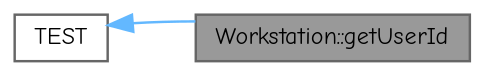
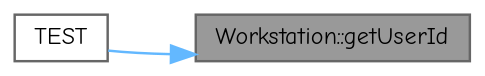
(164, 22) -> (139, 53)
